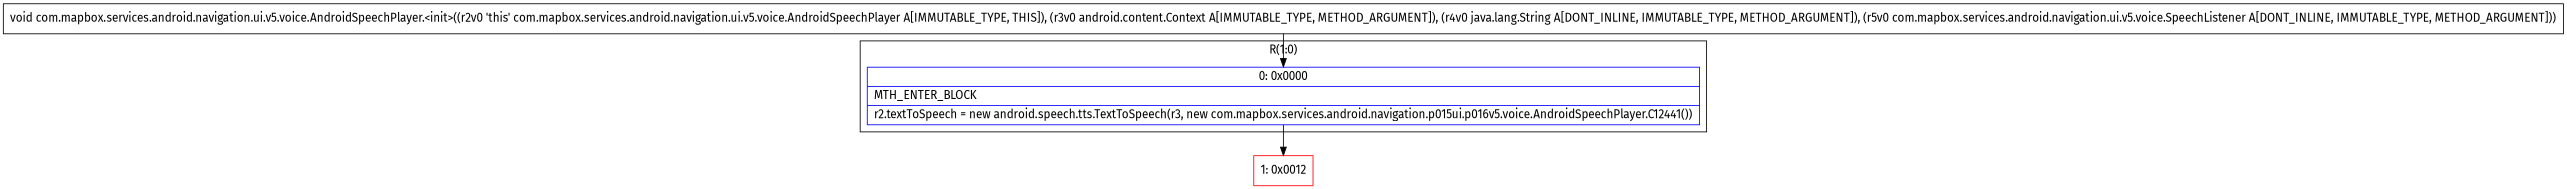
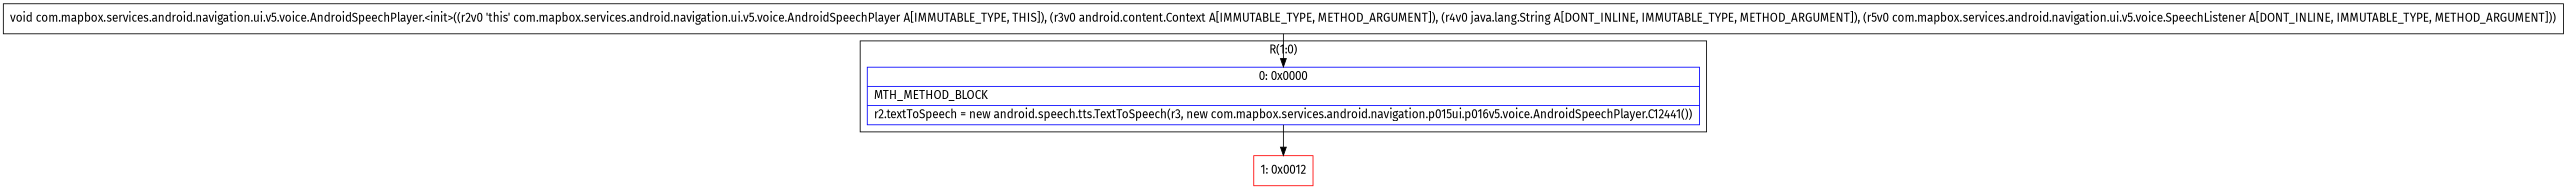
(926, 96) -> (931, 96)
